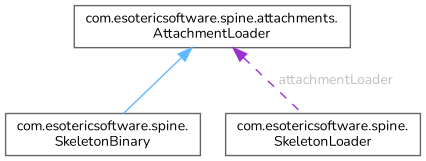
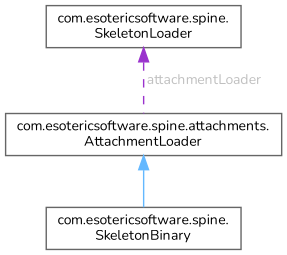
(273, 86) -> (144, 88)
